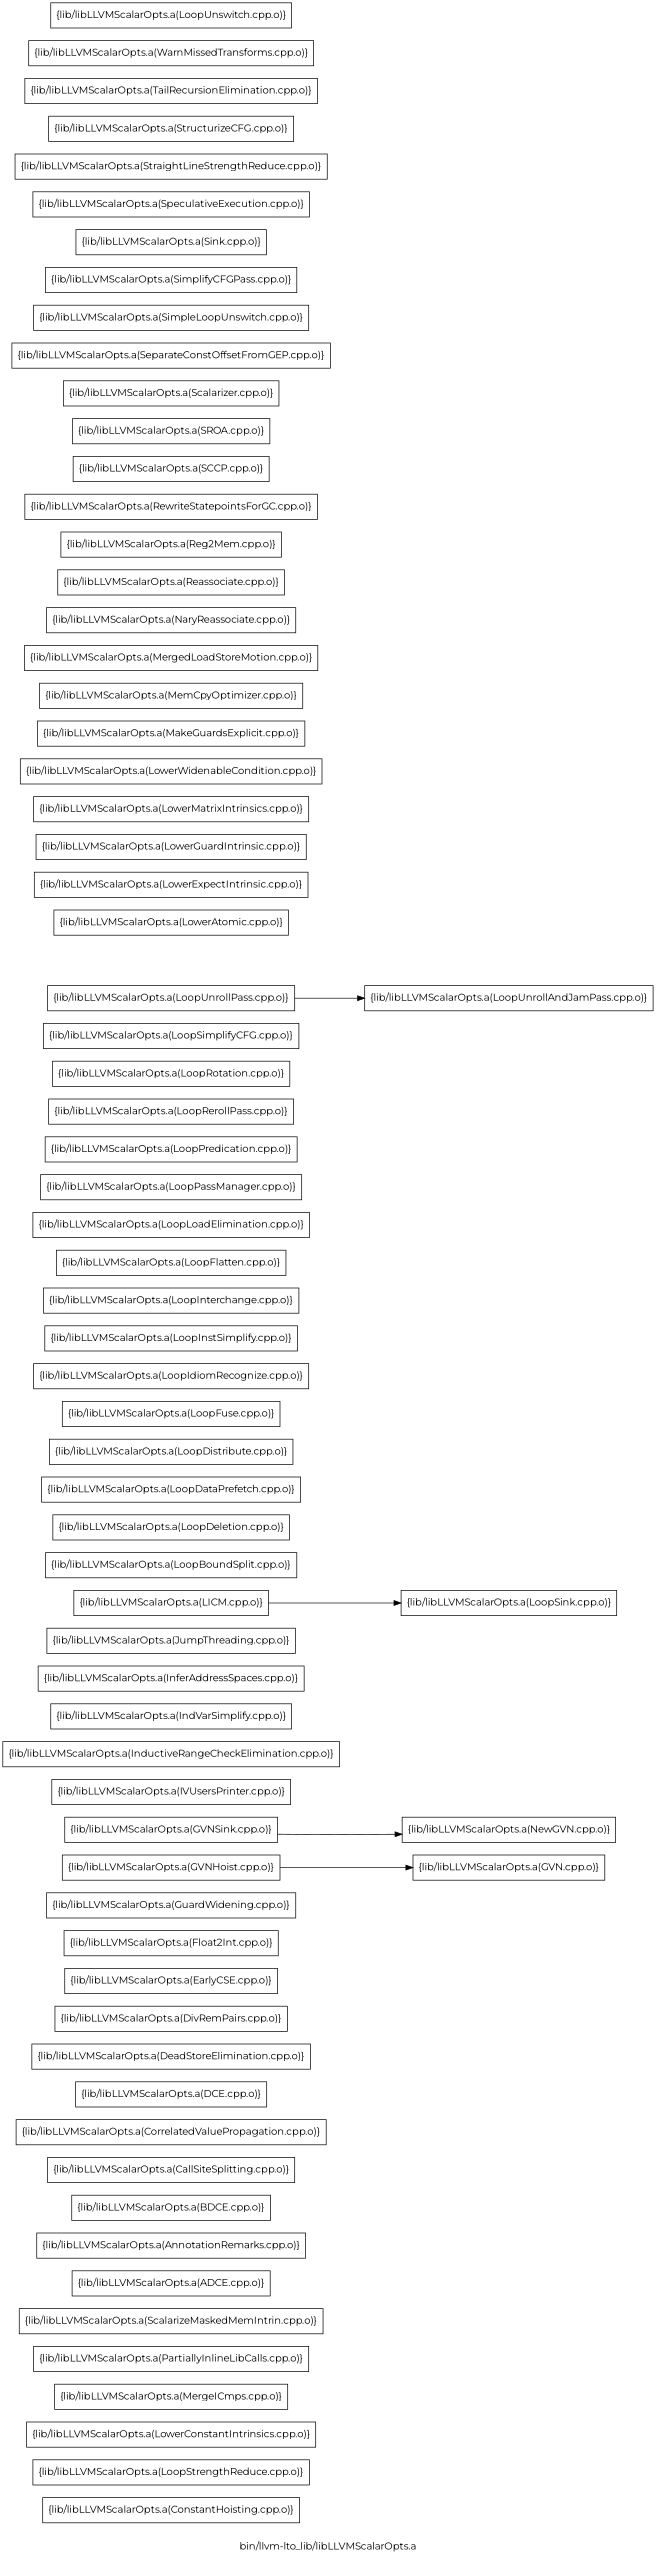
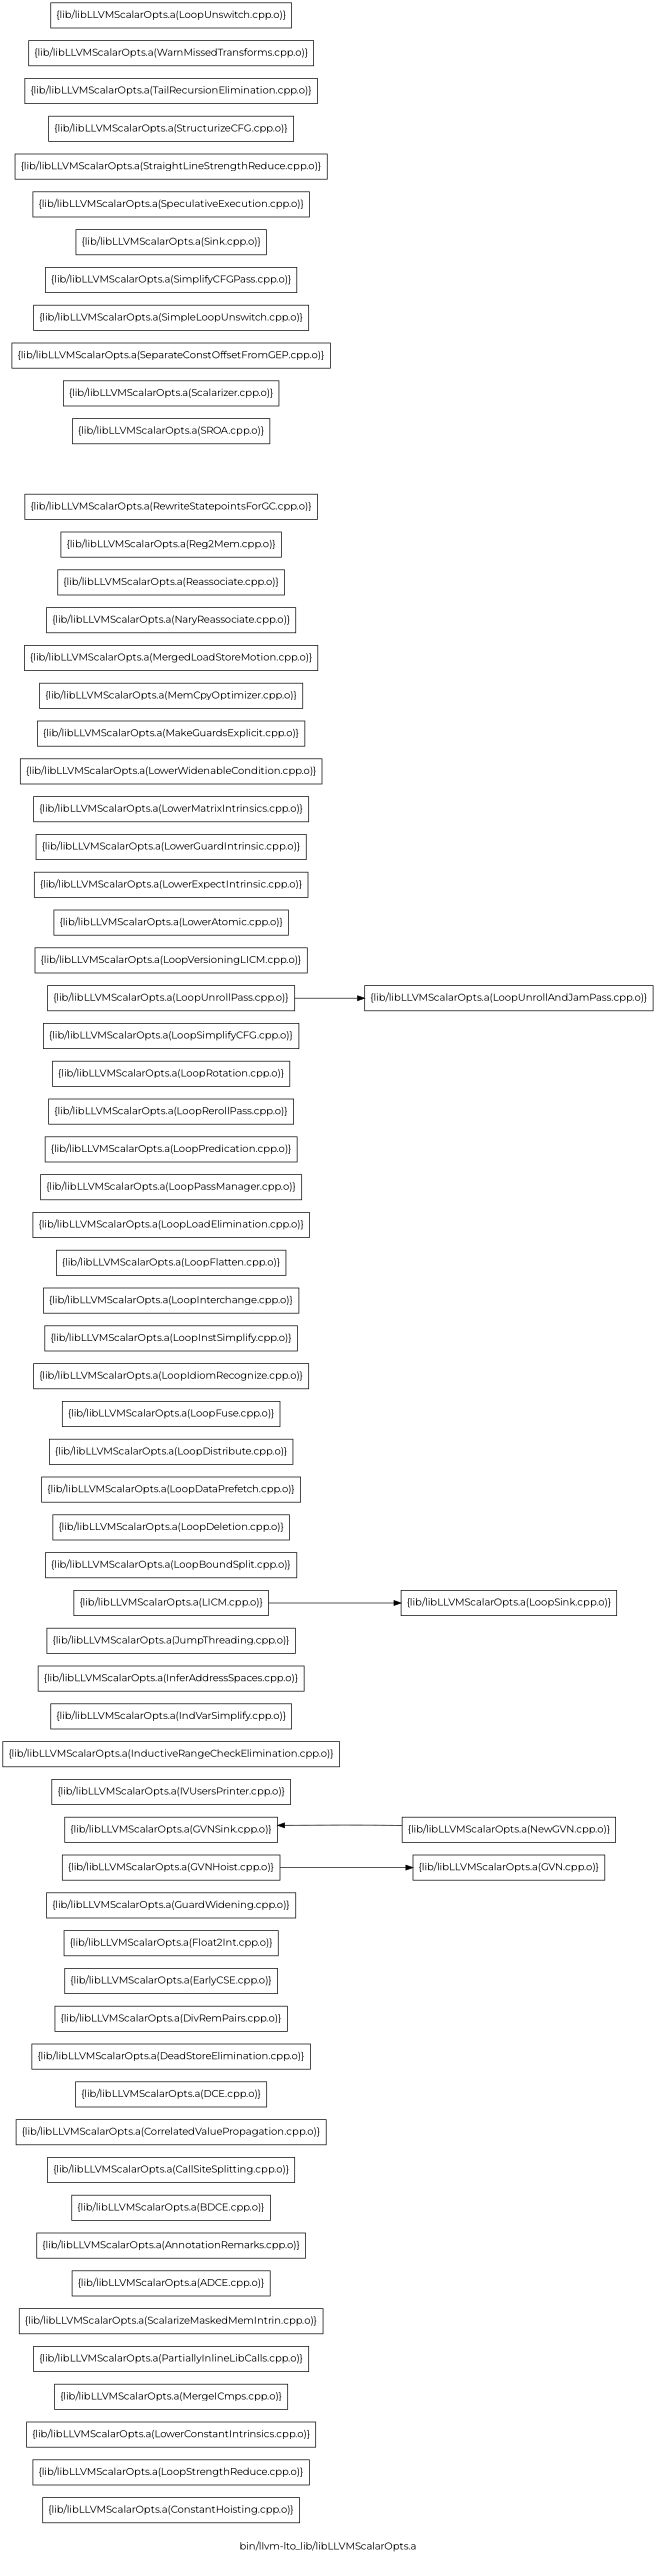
(171, 469) -> none
none -> (171, 960)
(336, 1835) -> (343, 1825)
